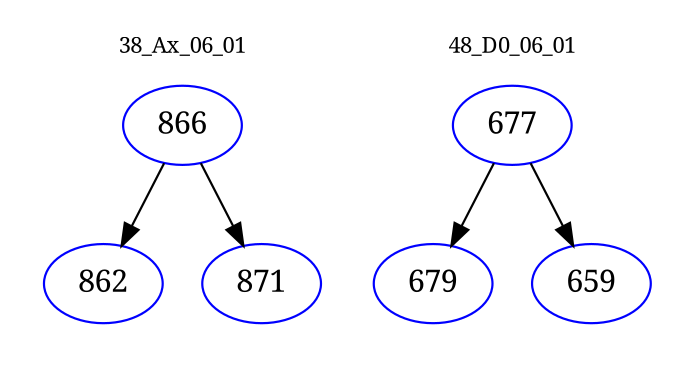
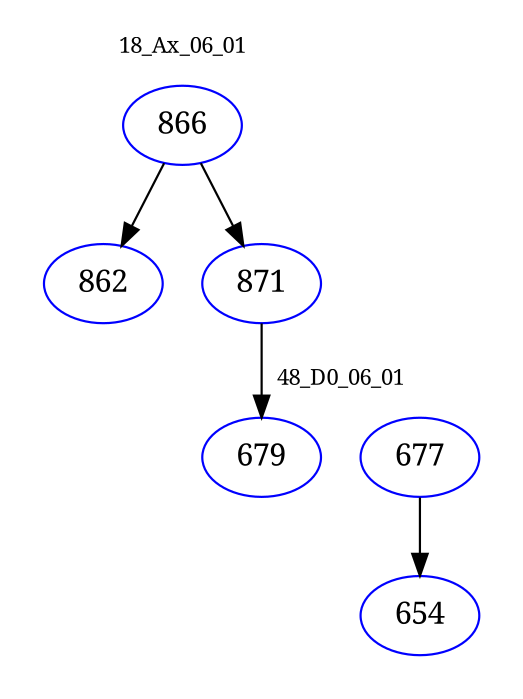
(182, 47) -> (182, 47)
(478, 195) -> (262, 372)
(591, 284) -> (420, 616)
